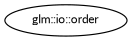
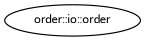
(66, 20) -> (73, 20)
